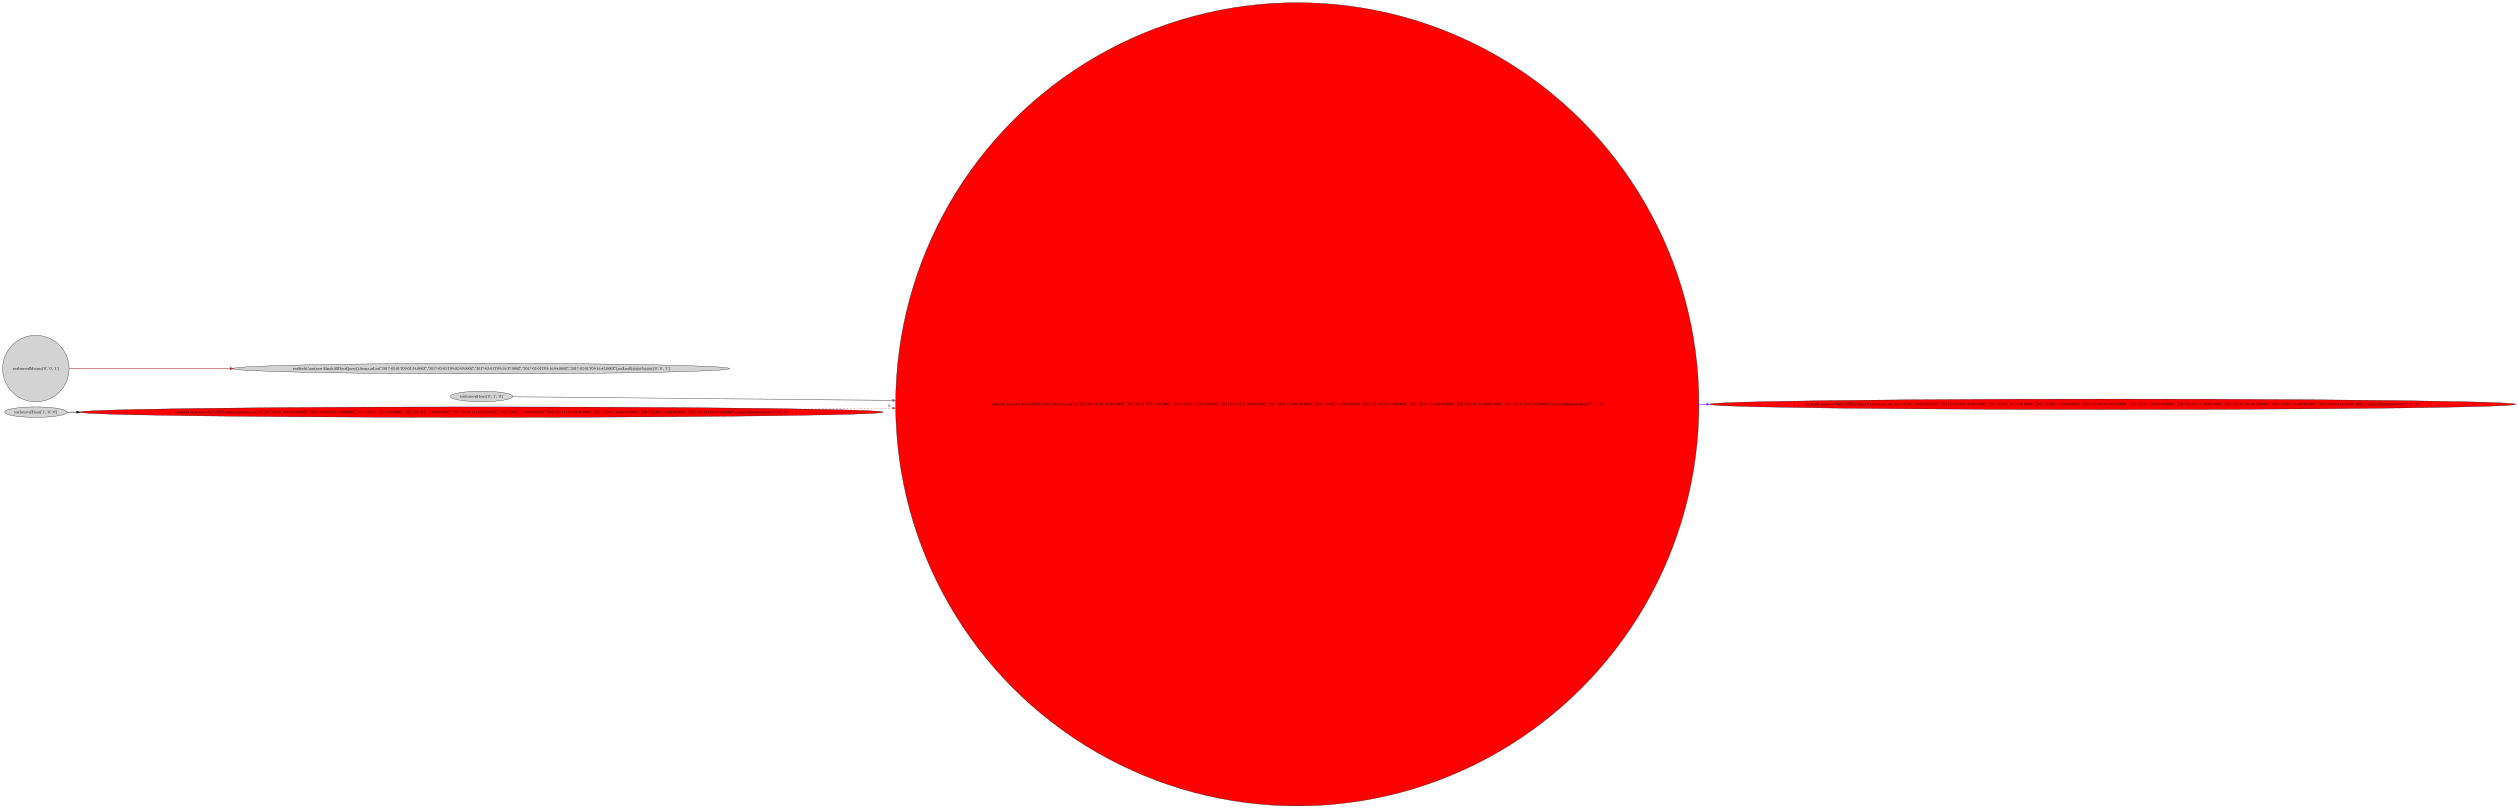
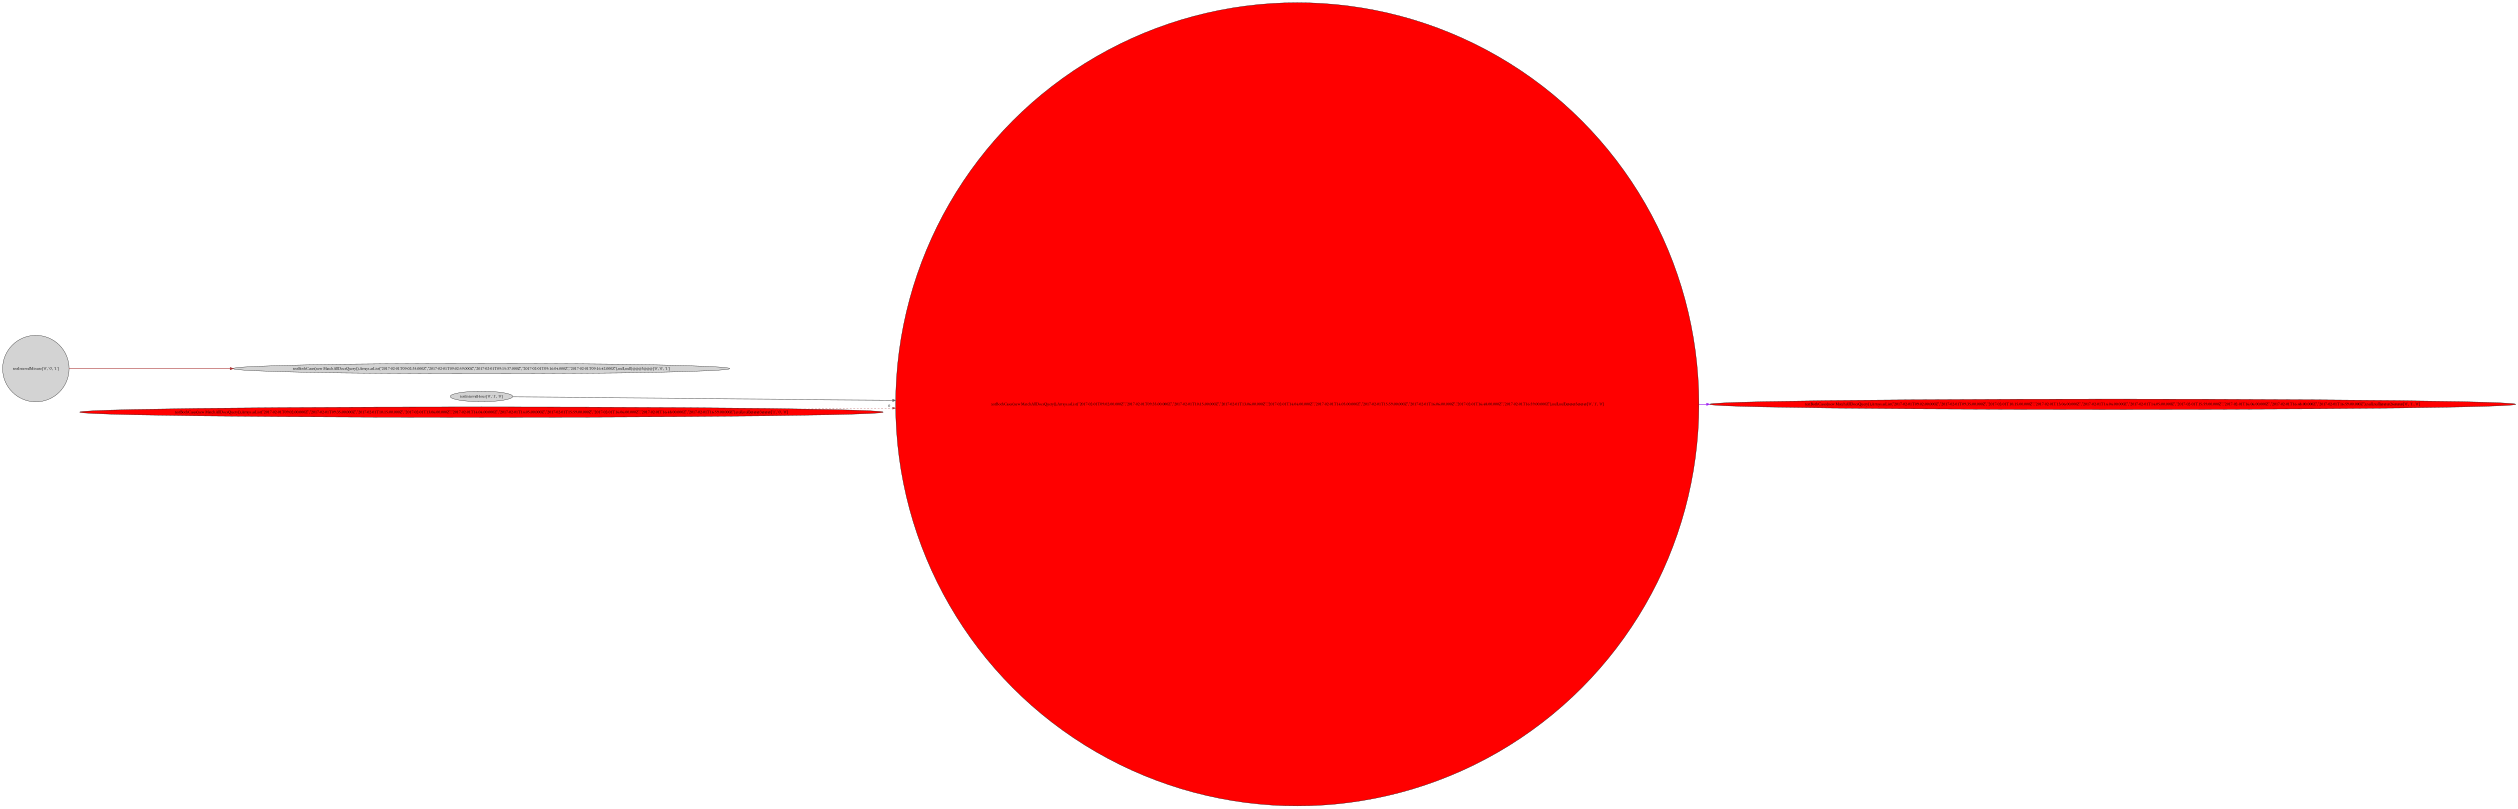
(36, 412) -> none
